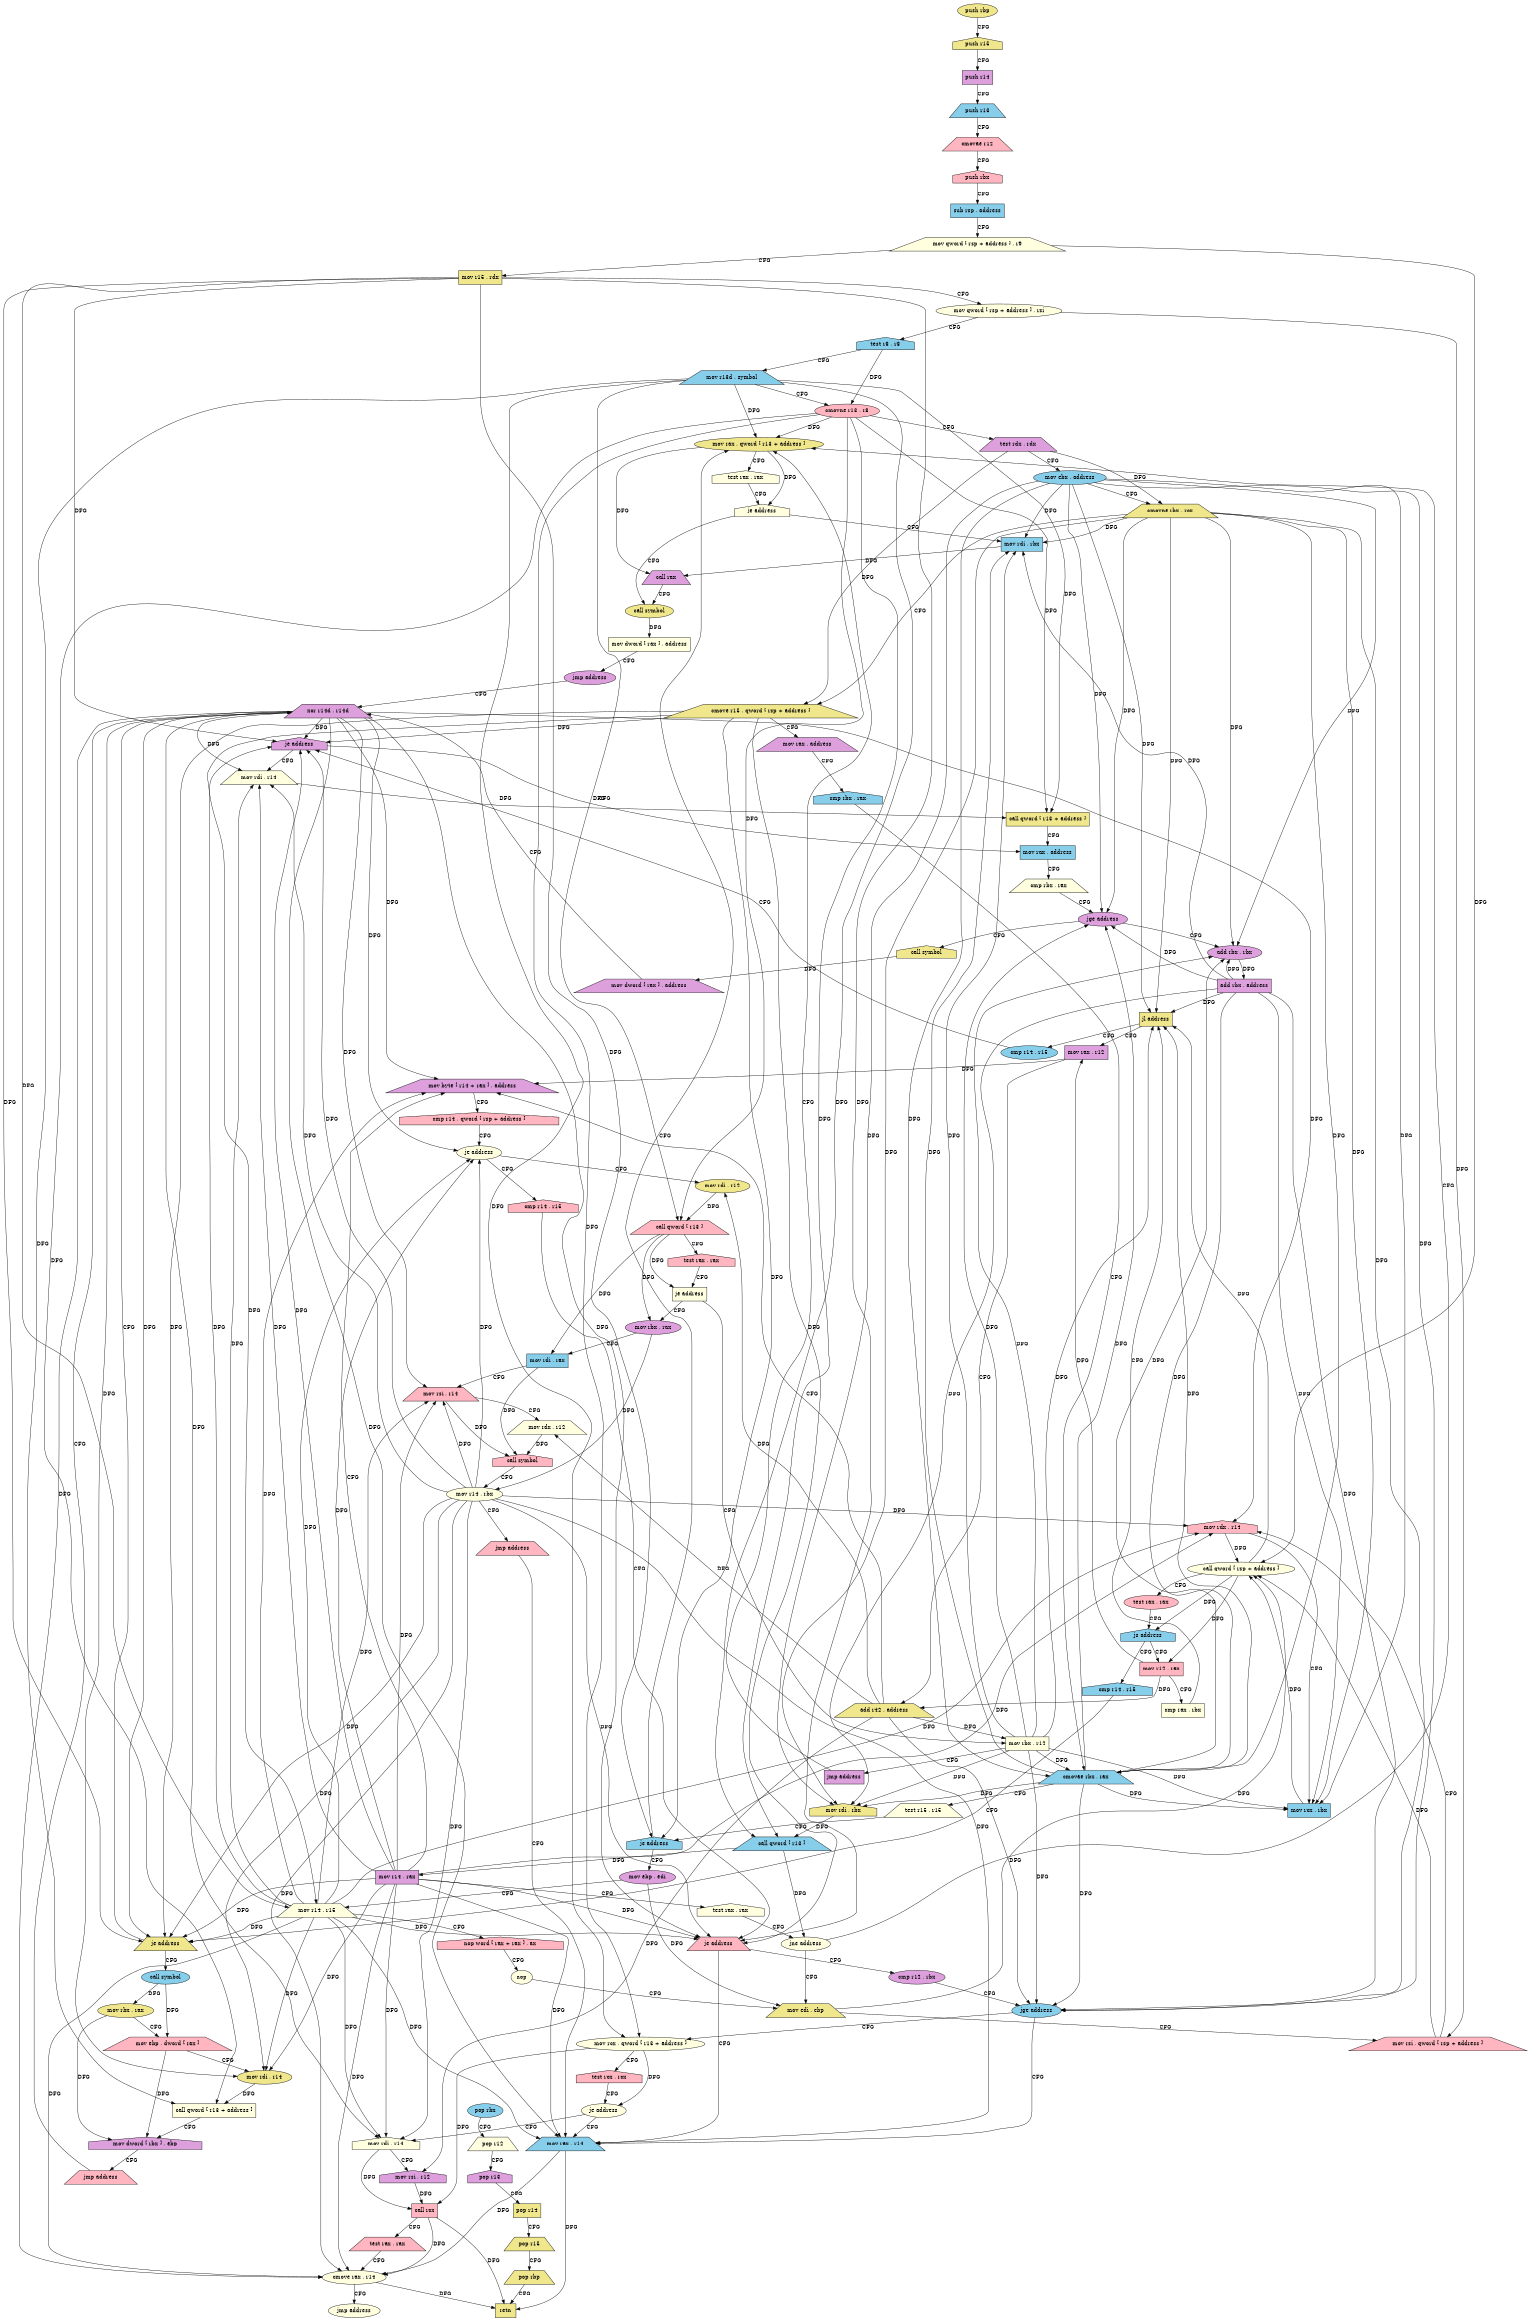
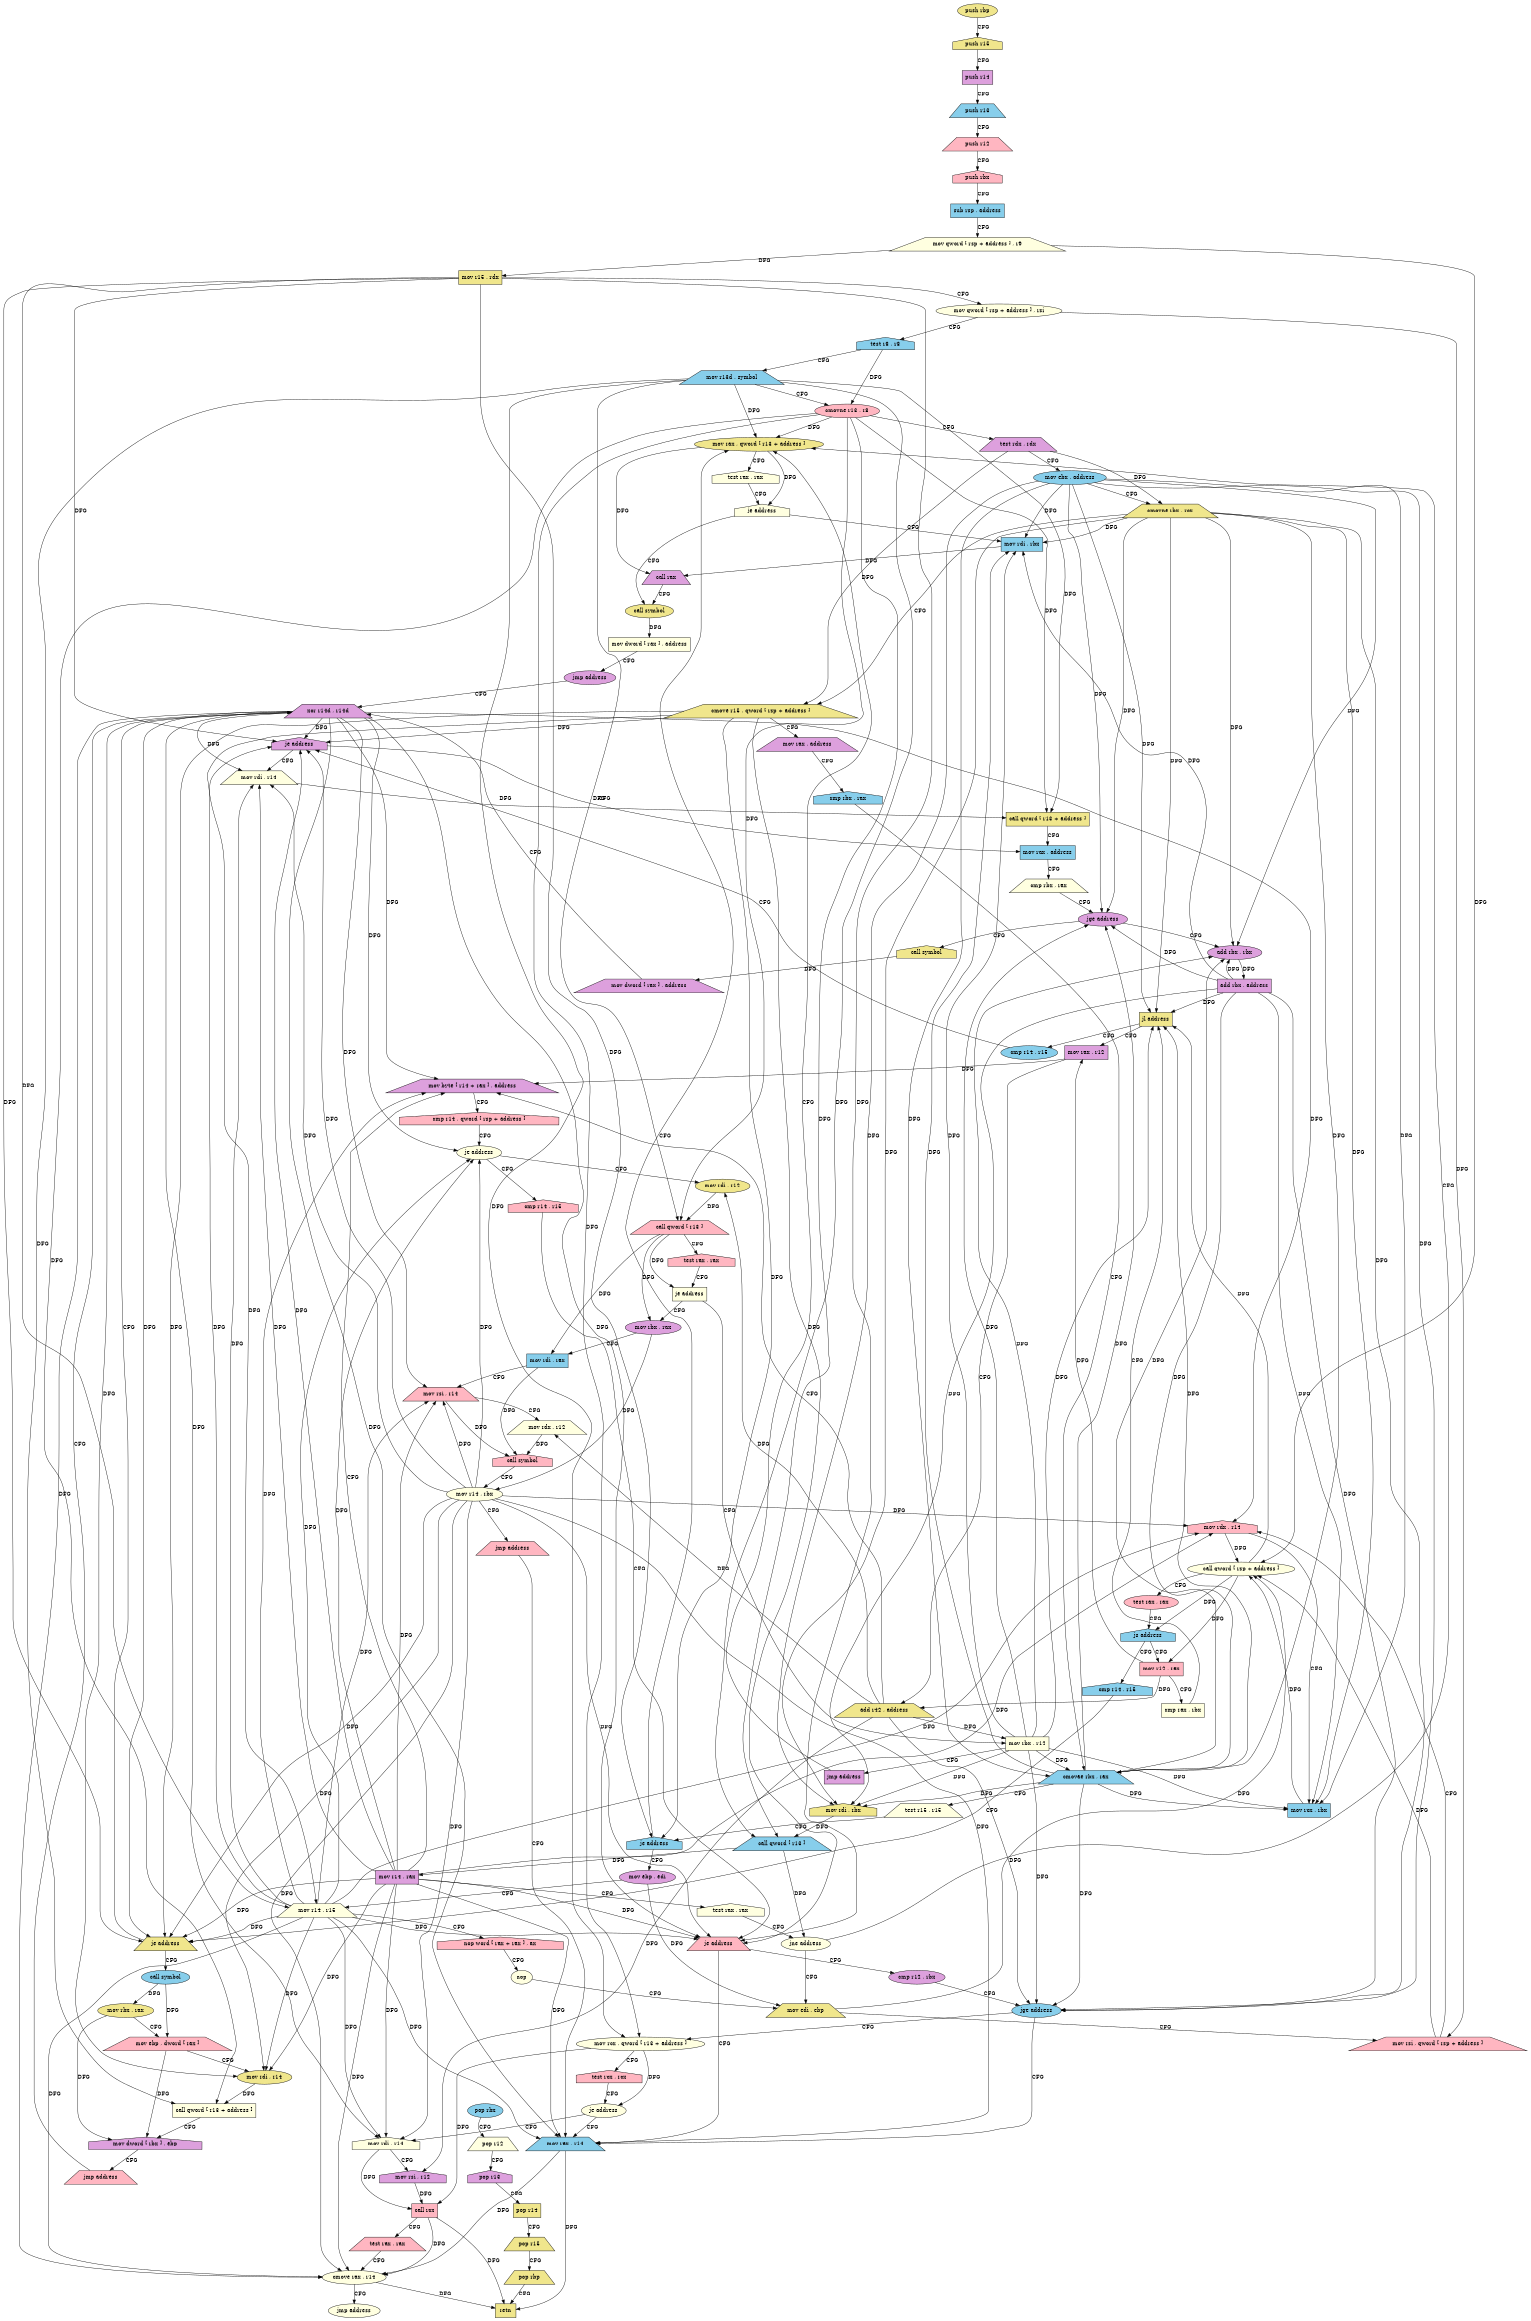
(978, 144) -> (978, 144)
(765, 261) -> (765, 261)
